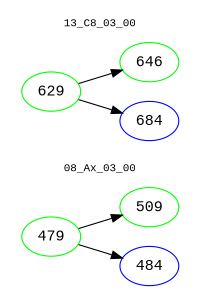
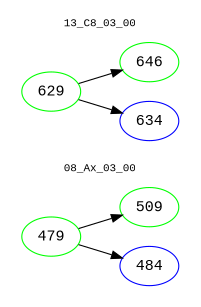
(149, 121) -> (149, 121)
